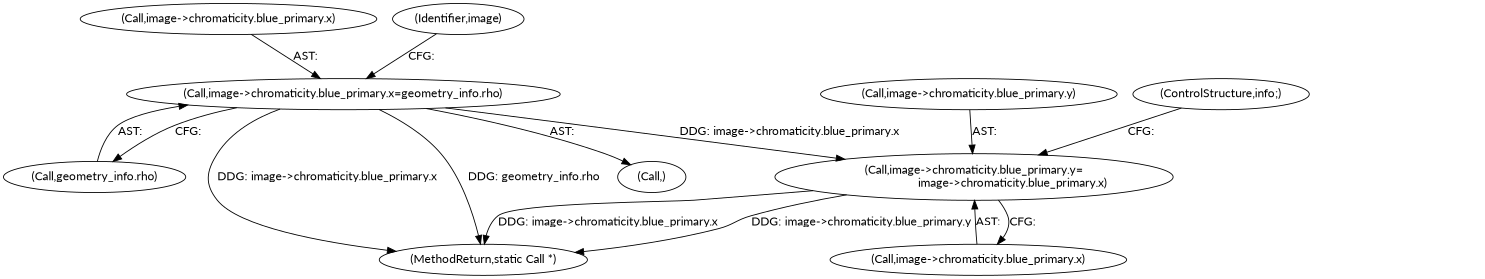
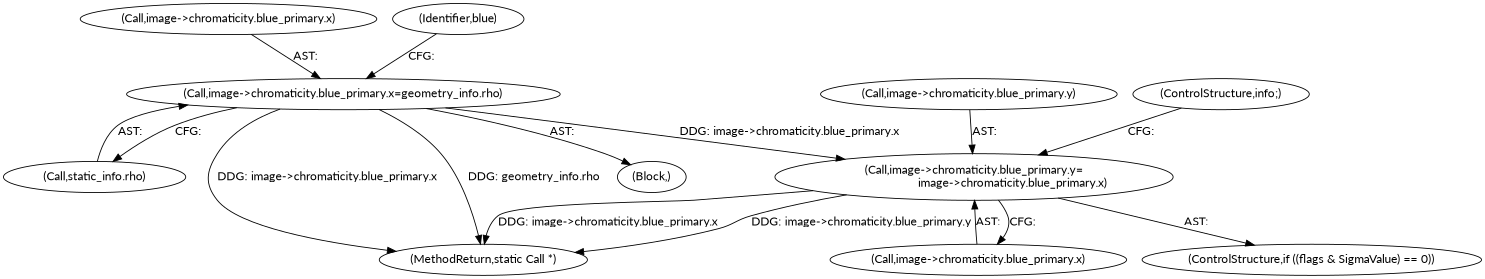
(458, 19) -> (458, 19)
(95, 177) -> (95, 177)
(652, 177) -> (652, 177)
none -> (1312, 260)
